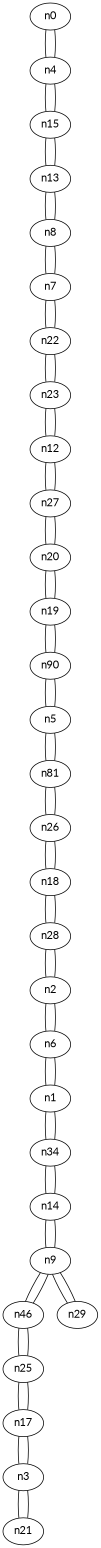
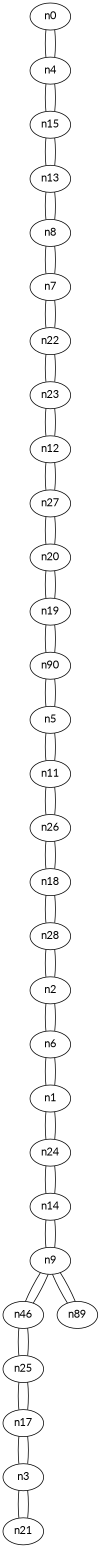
(50, 774) -> (50, 774)
(50, 1153) -> (50, 1153)
(77, 1315) -> (77, 1315)
